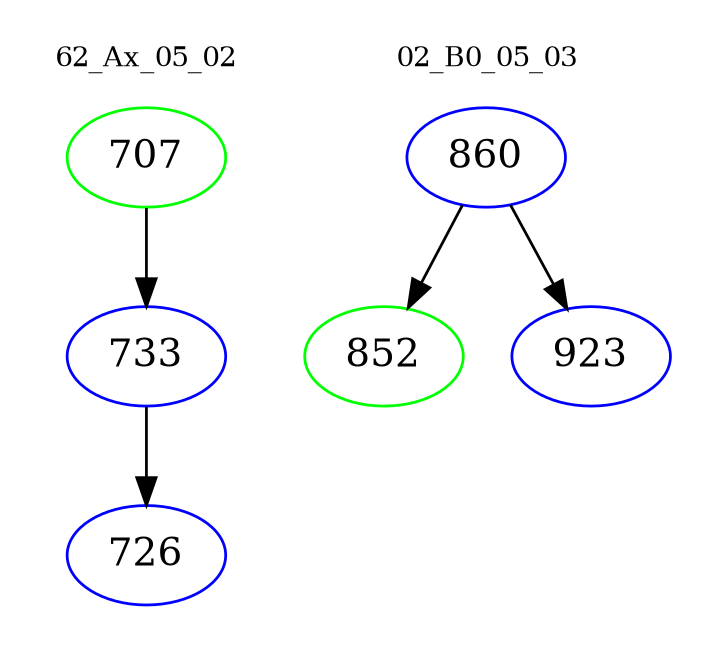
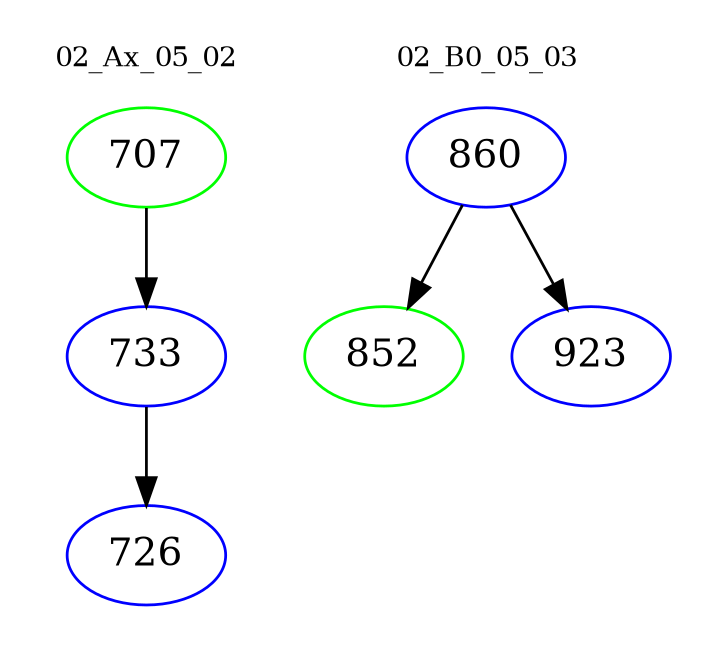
(146, 59) -> (146, 59)
